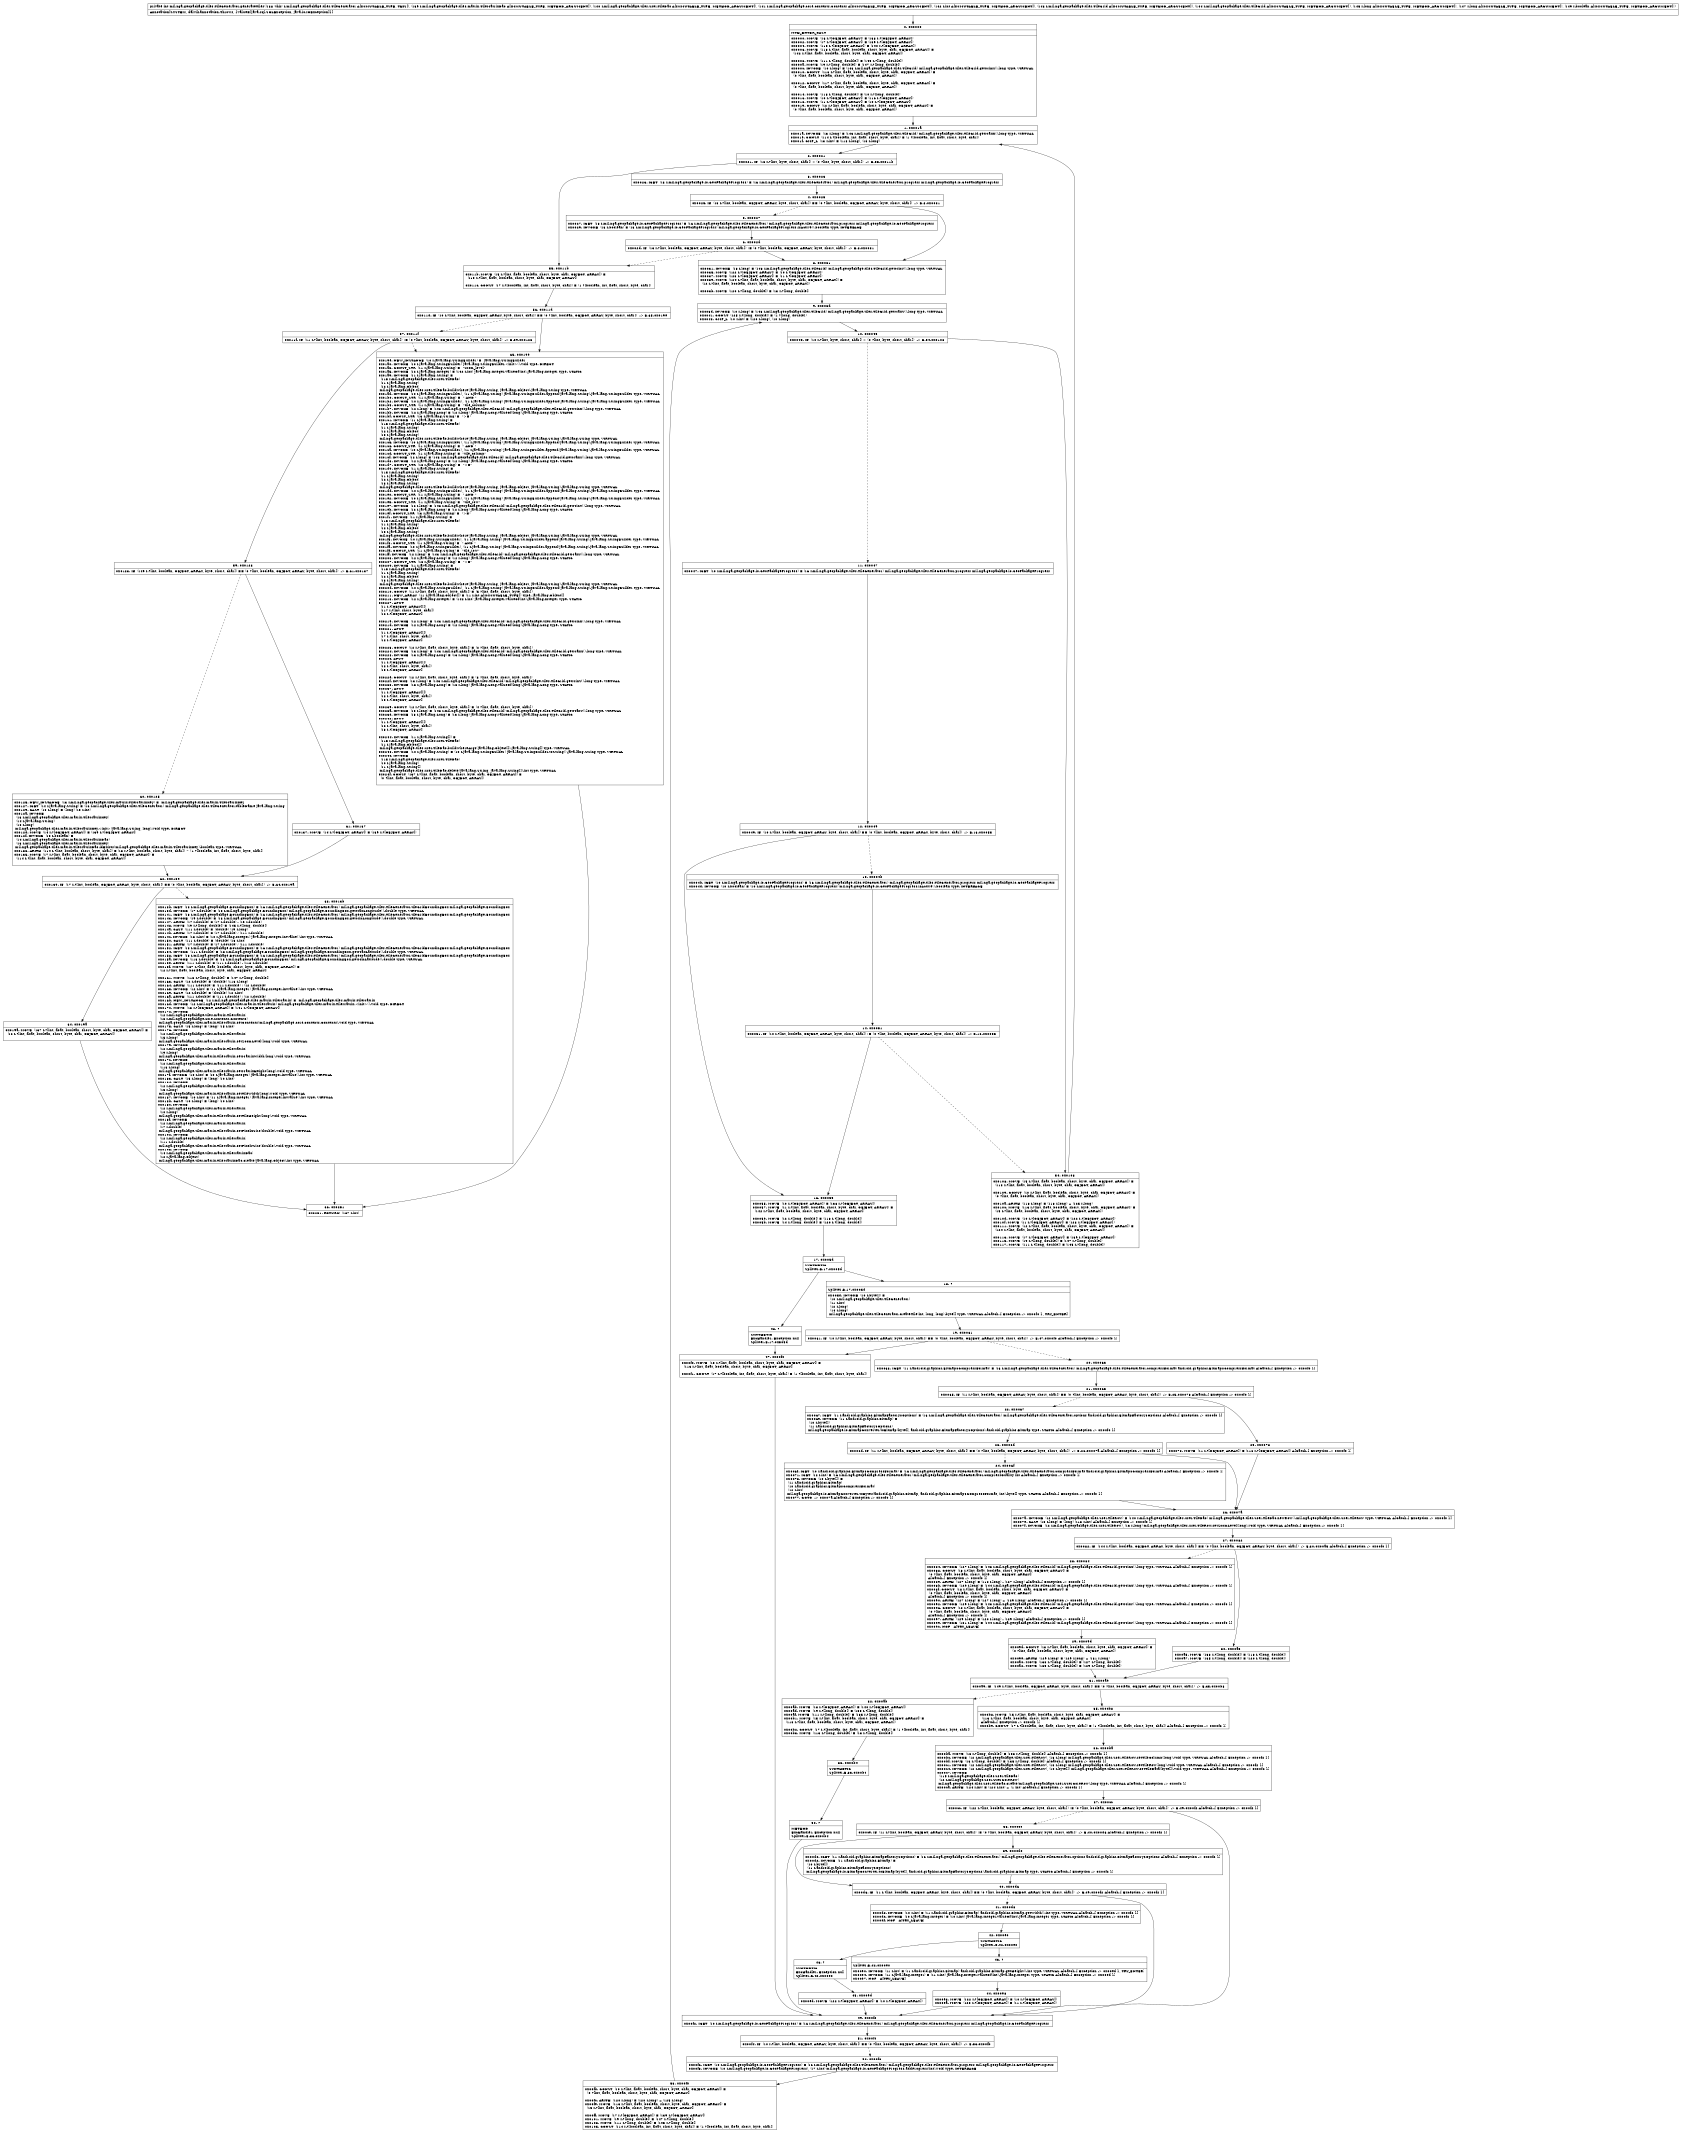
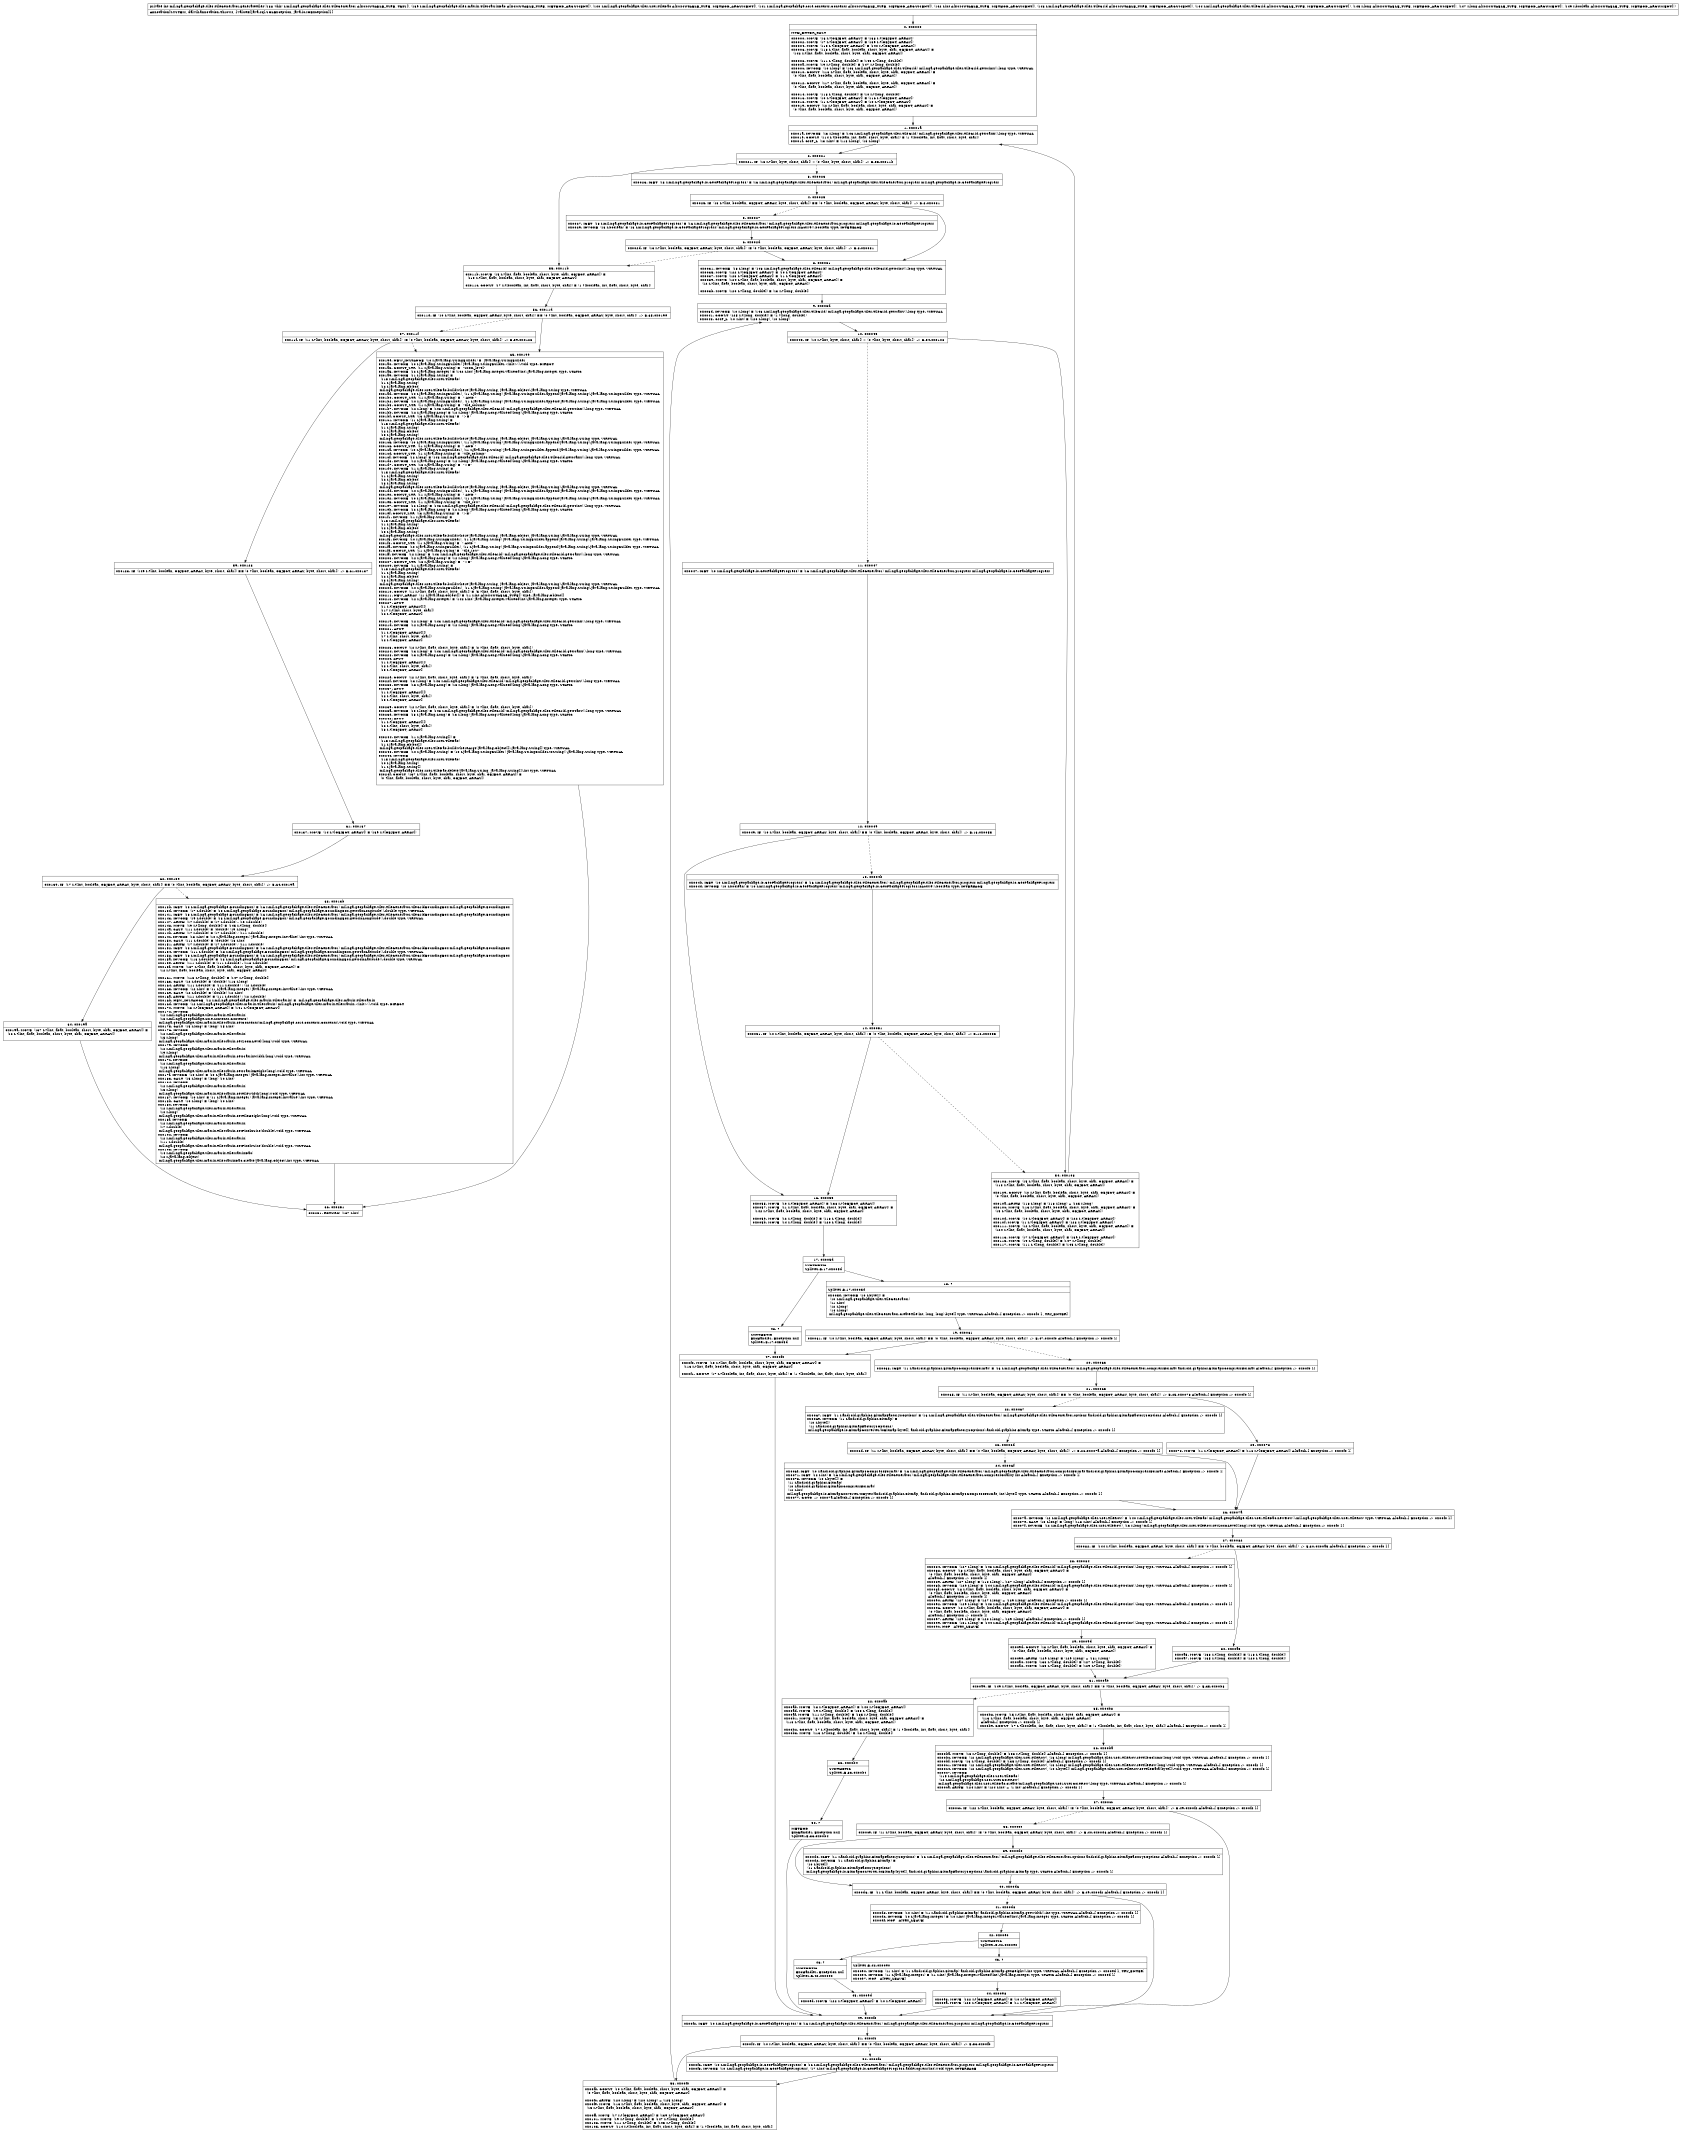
none -> (817, 168)
(150, 830) -> none
none -> (700, 2051)
